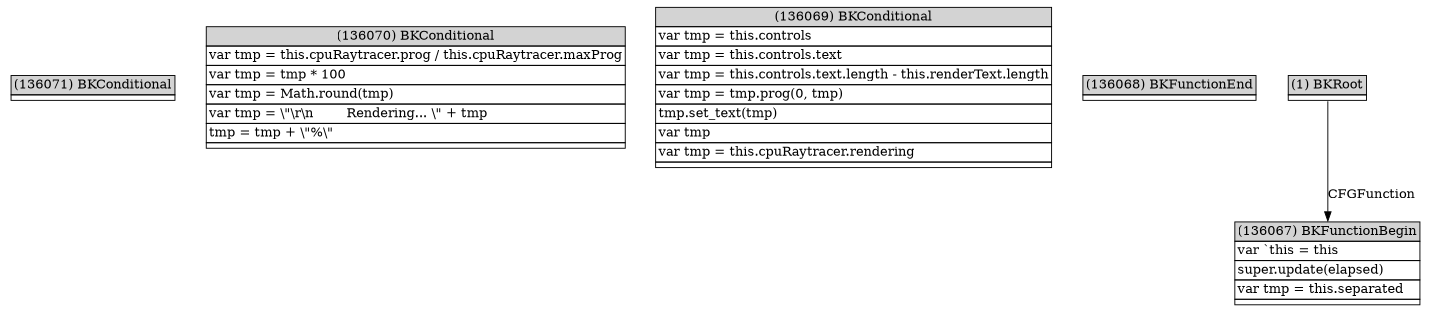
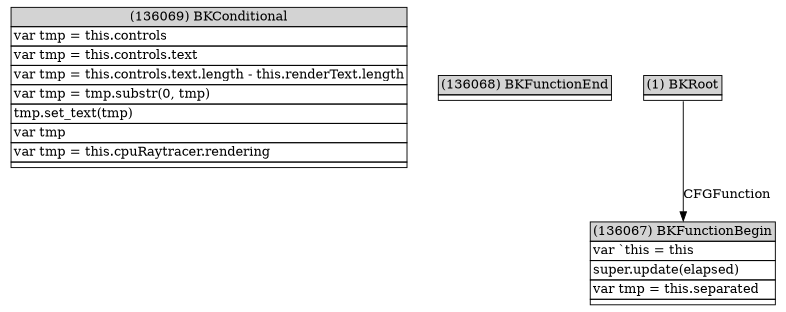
(93, 87) -> none
(415, 87) -> none
(751, 94) -> (112, 94)
